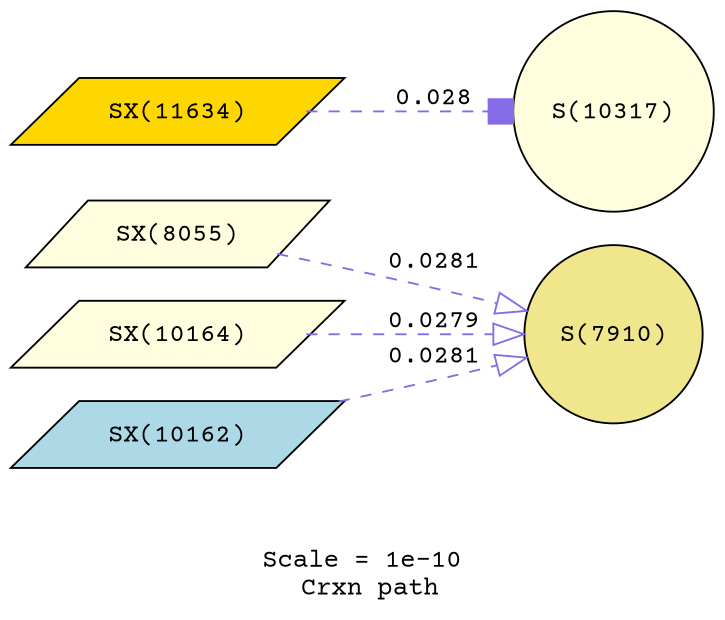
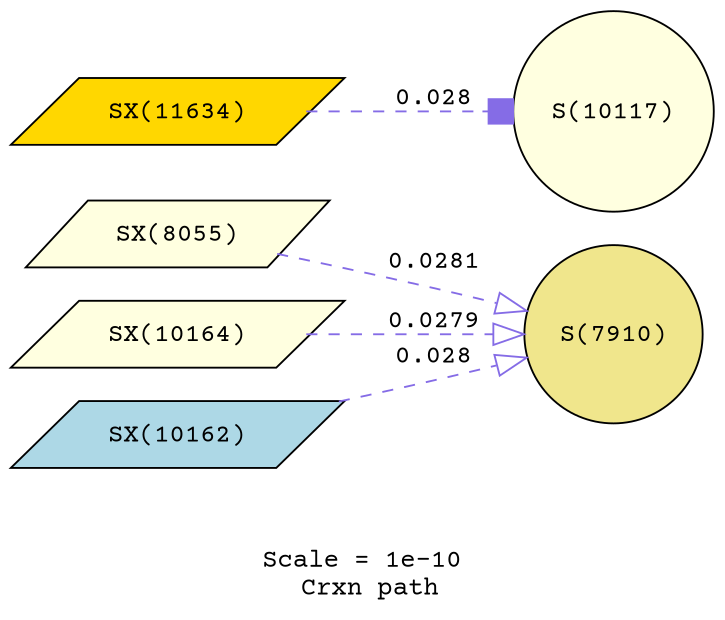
(614, 111) -> (614, 111)
(426, 356) -> (426, 356)
